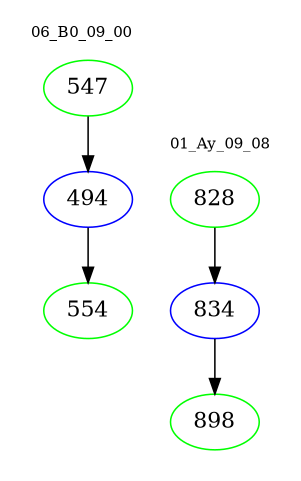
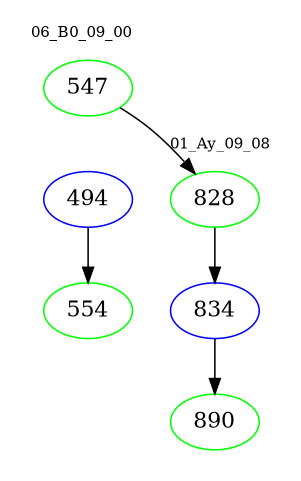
(88, 136) -> (168, 145)
(215, 422) -> (215, 422)
